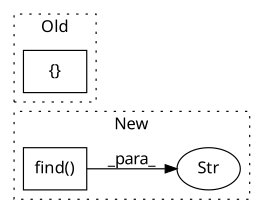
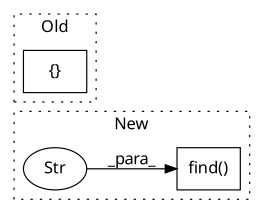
(126, 169) -> (126, 169)
